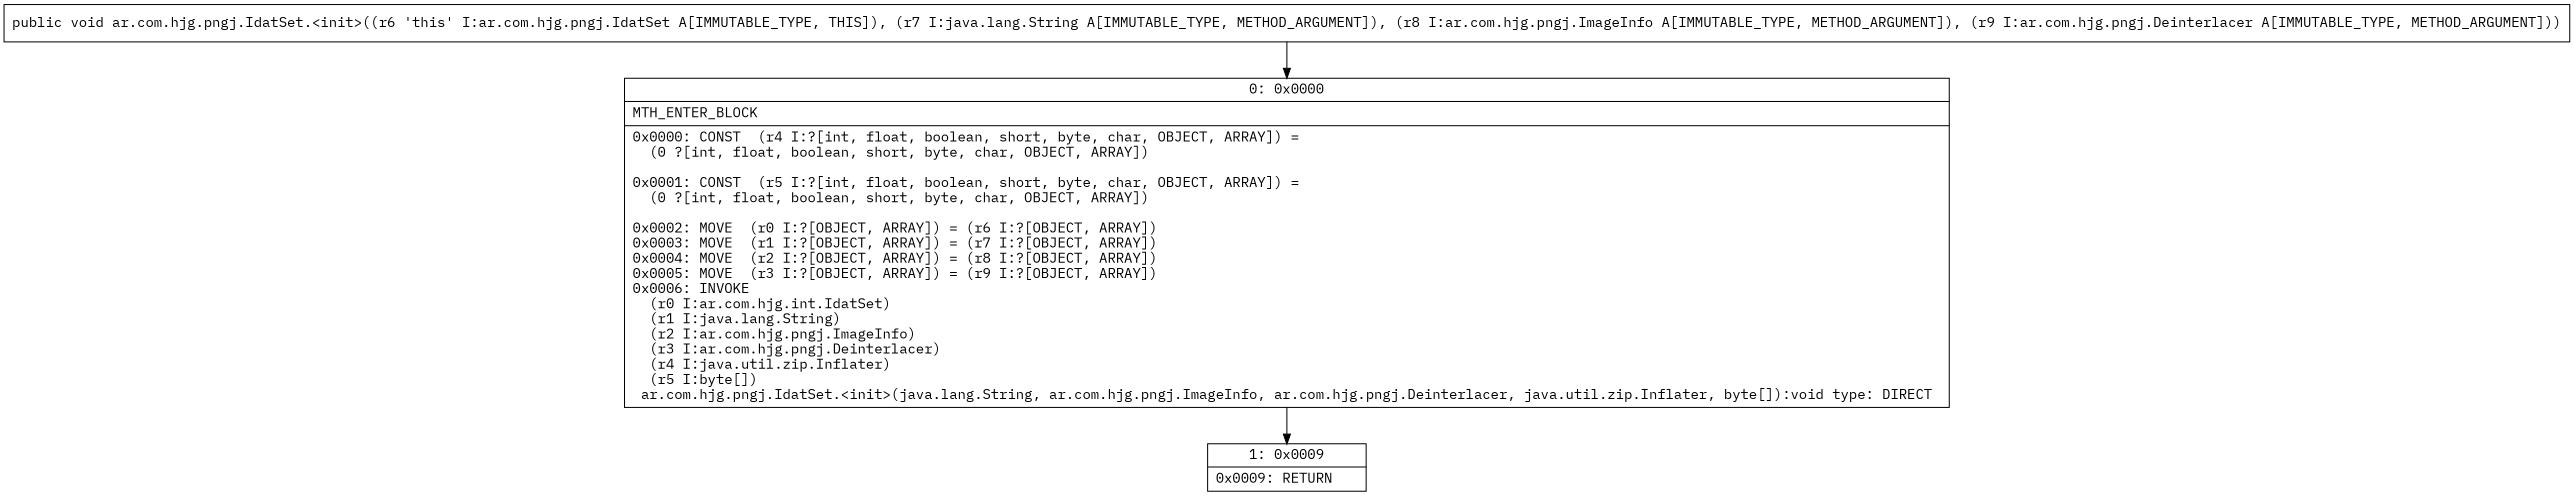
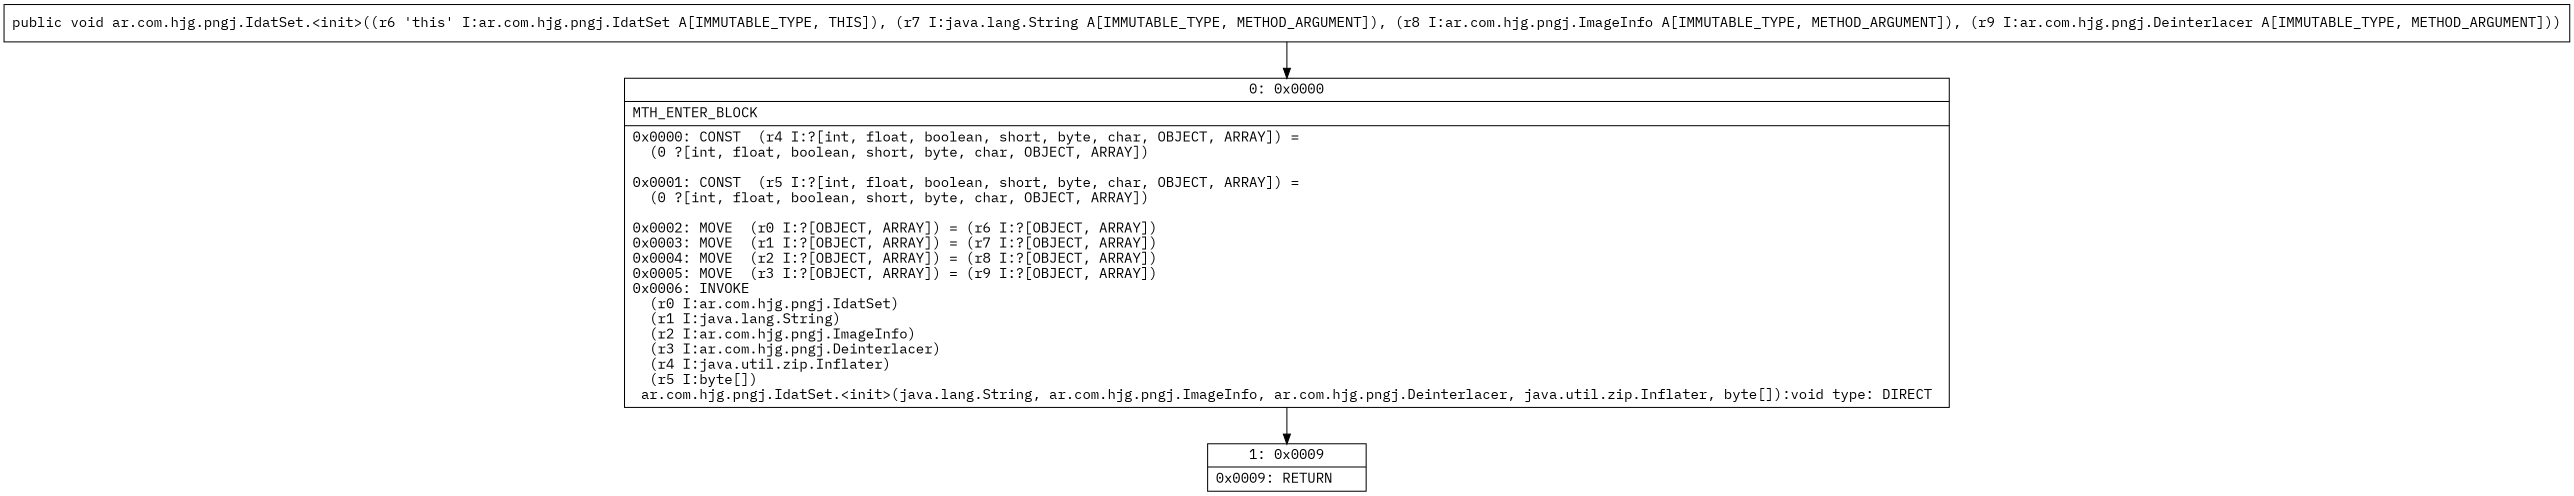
(762, 304) -> (766, 304)
